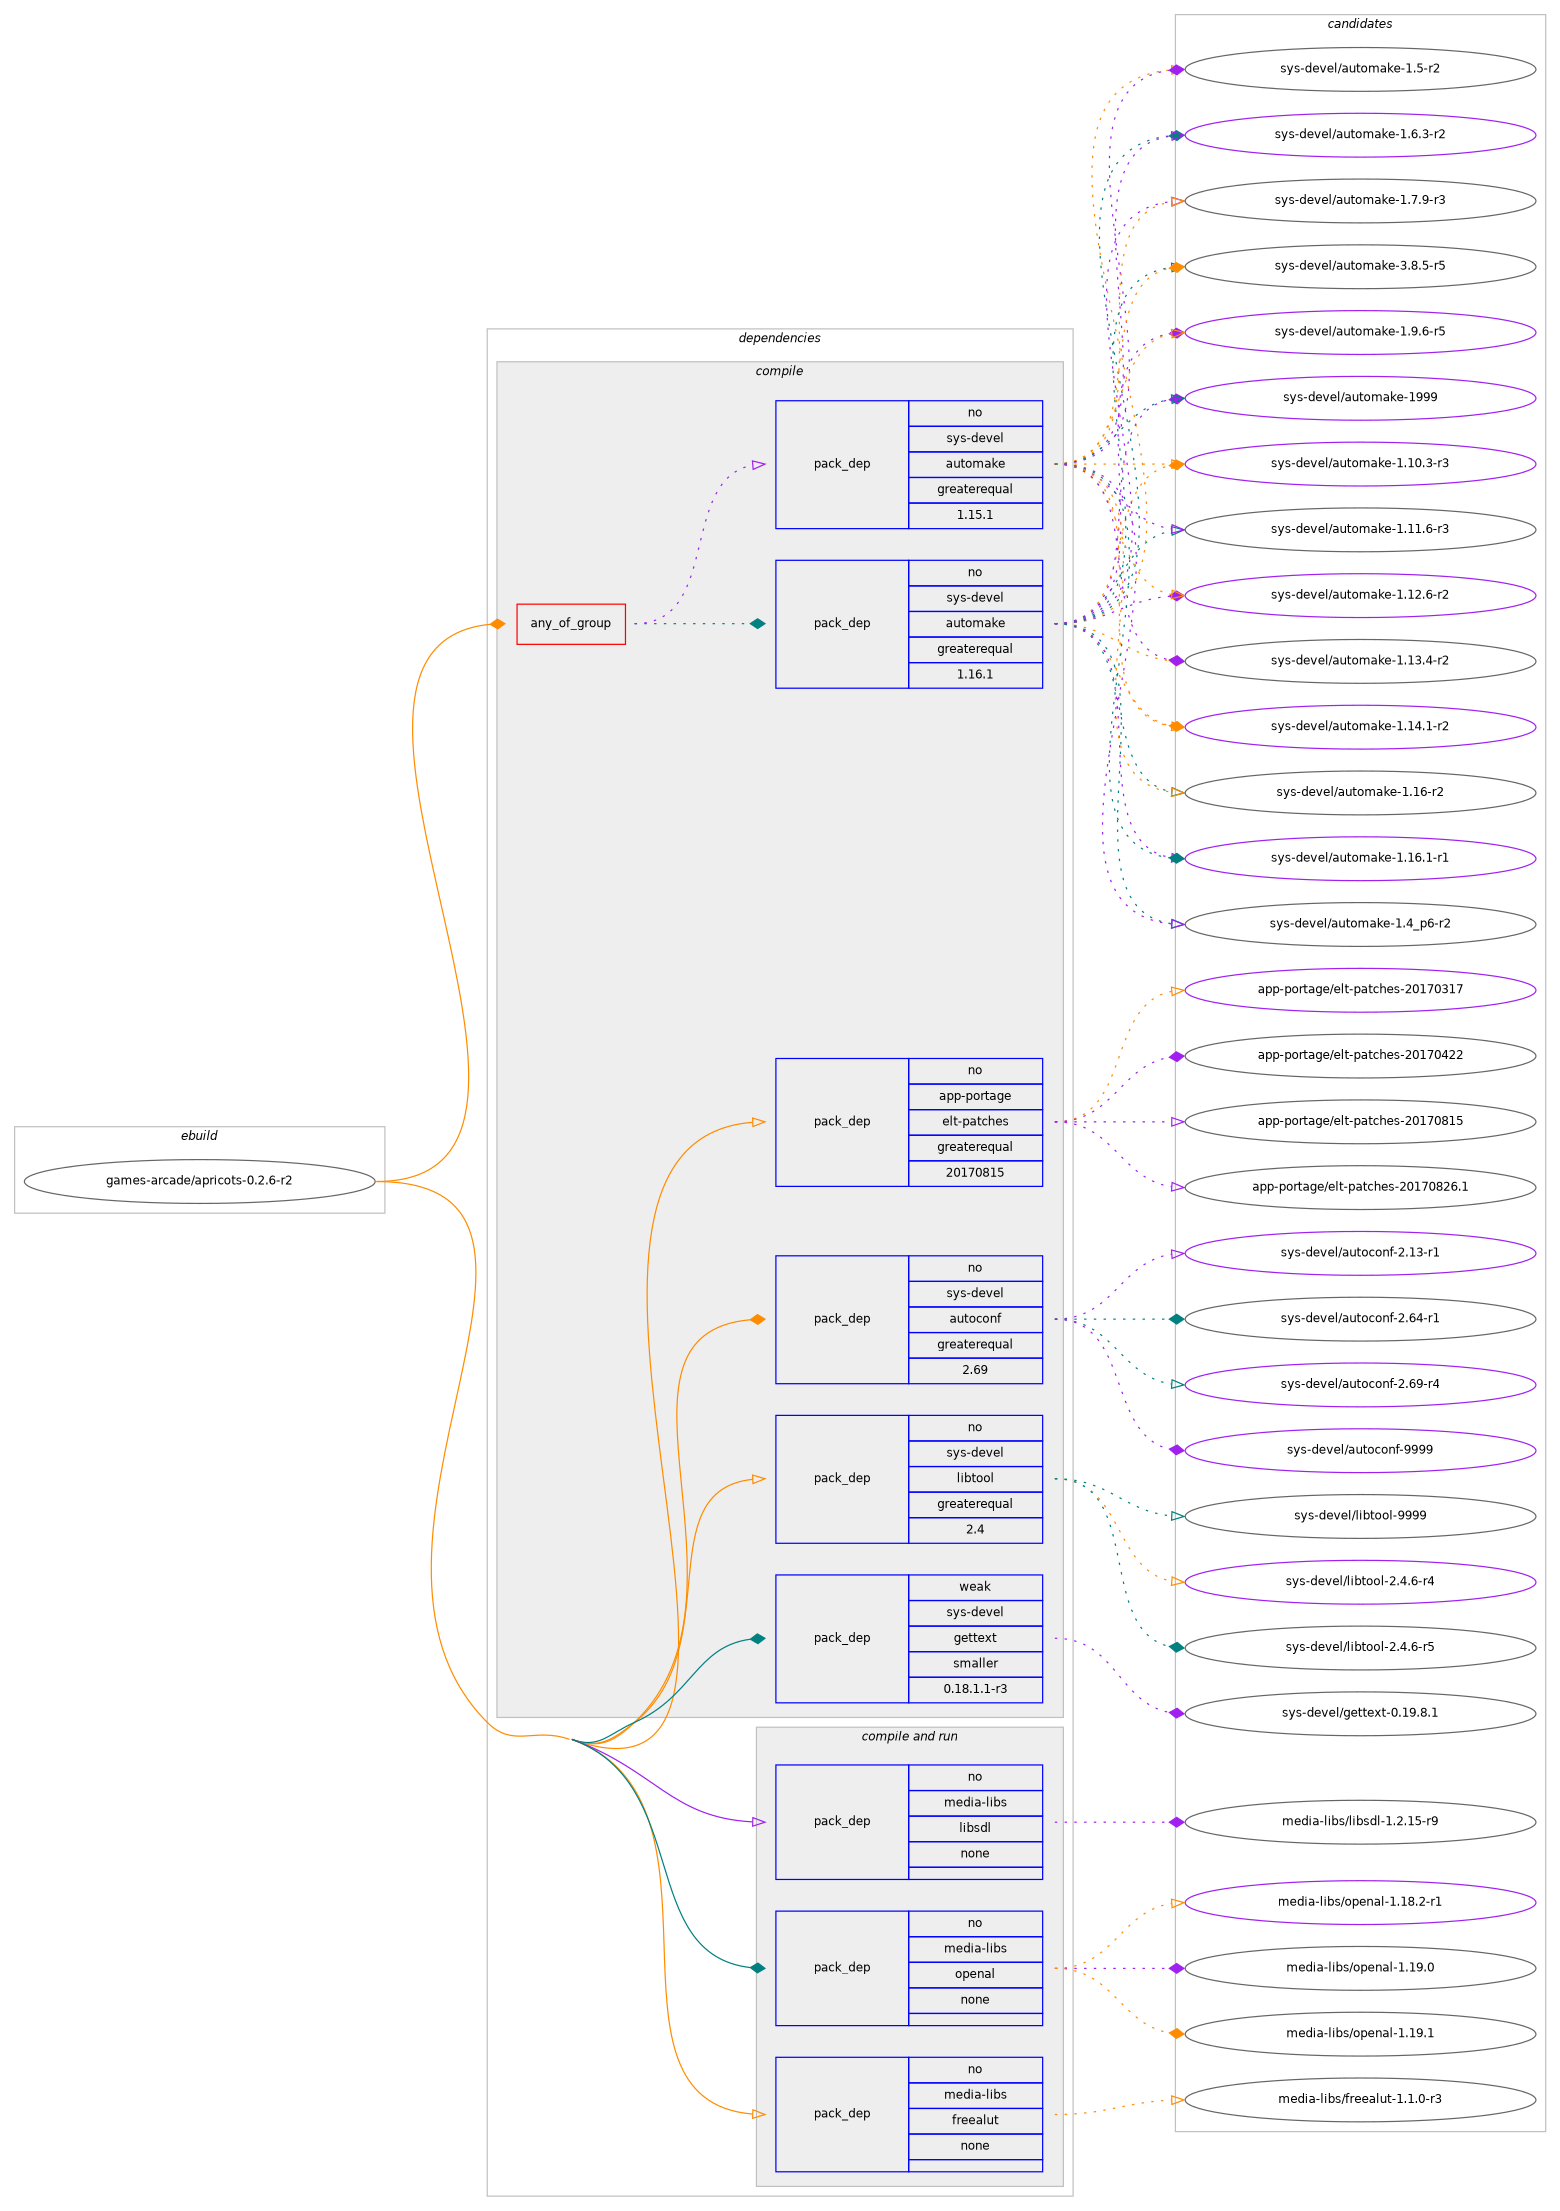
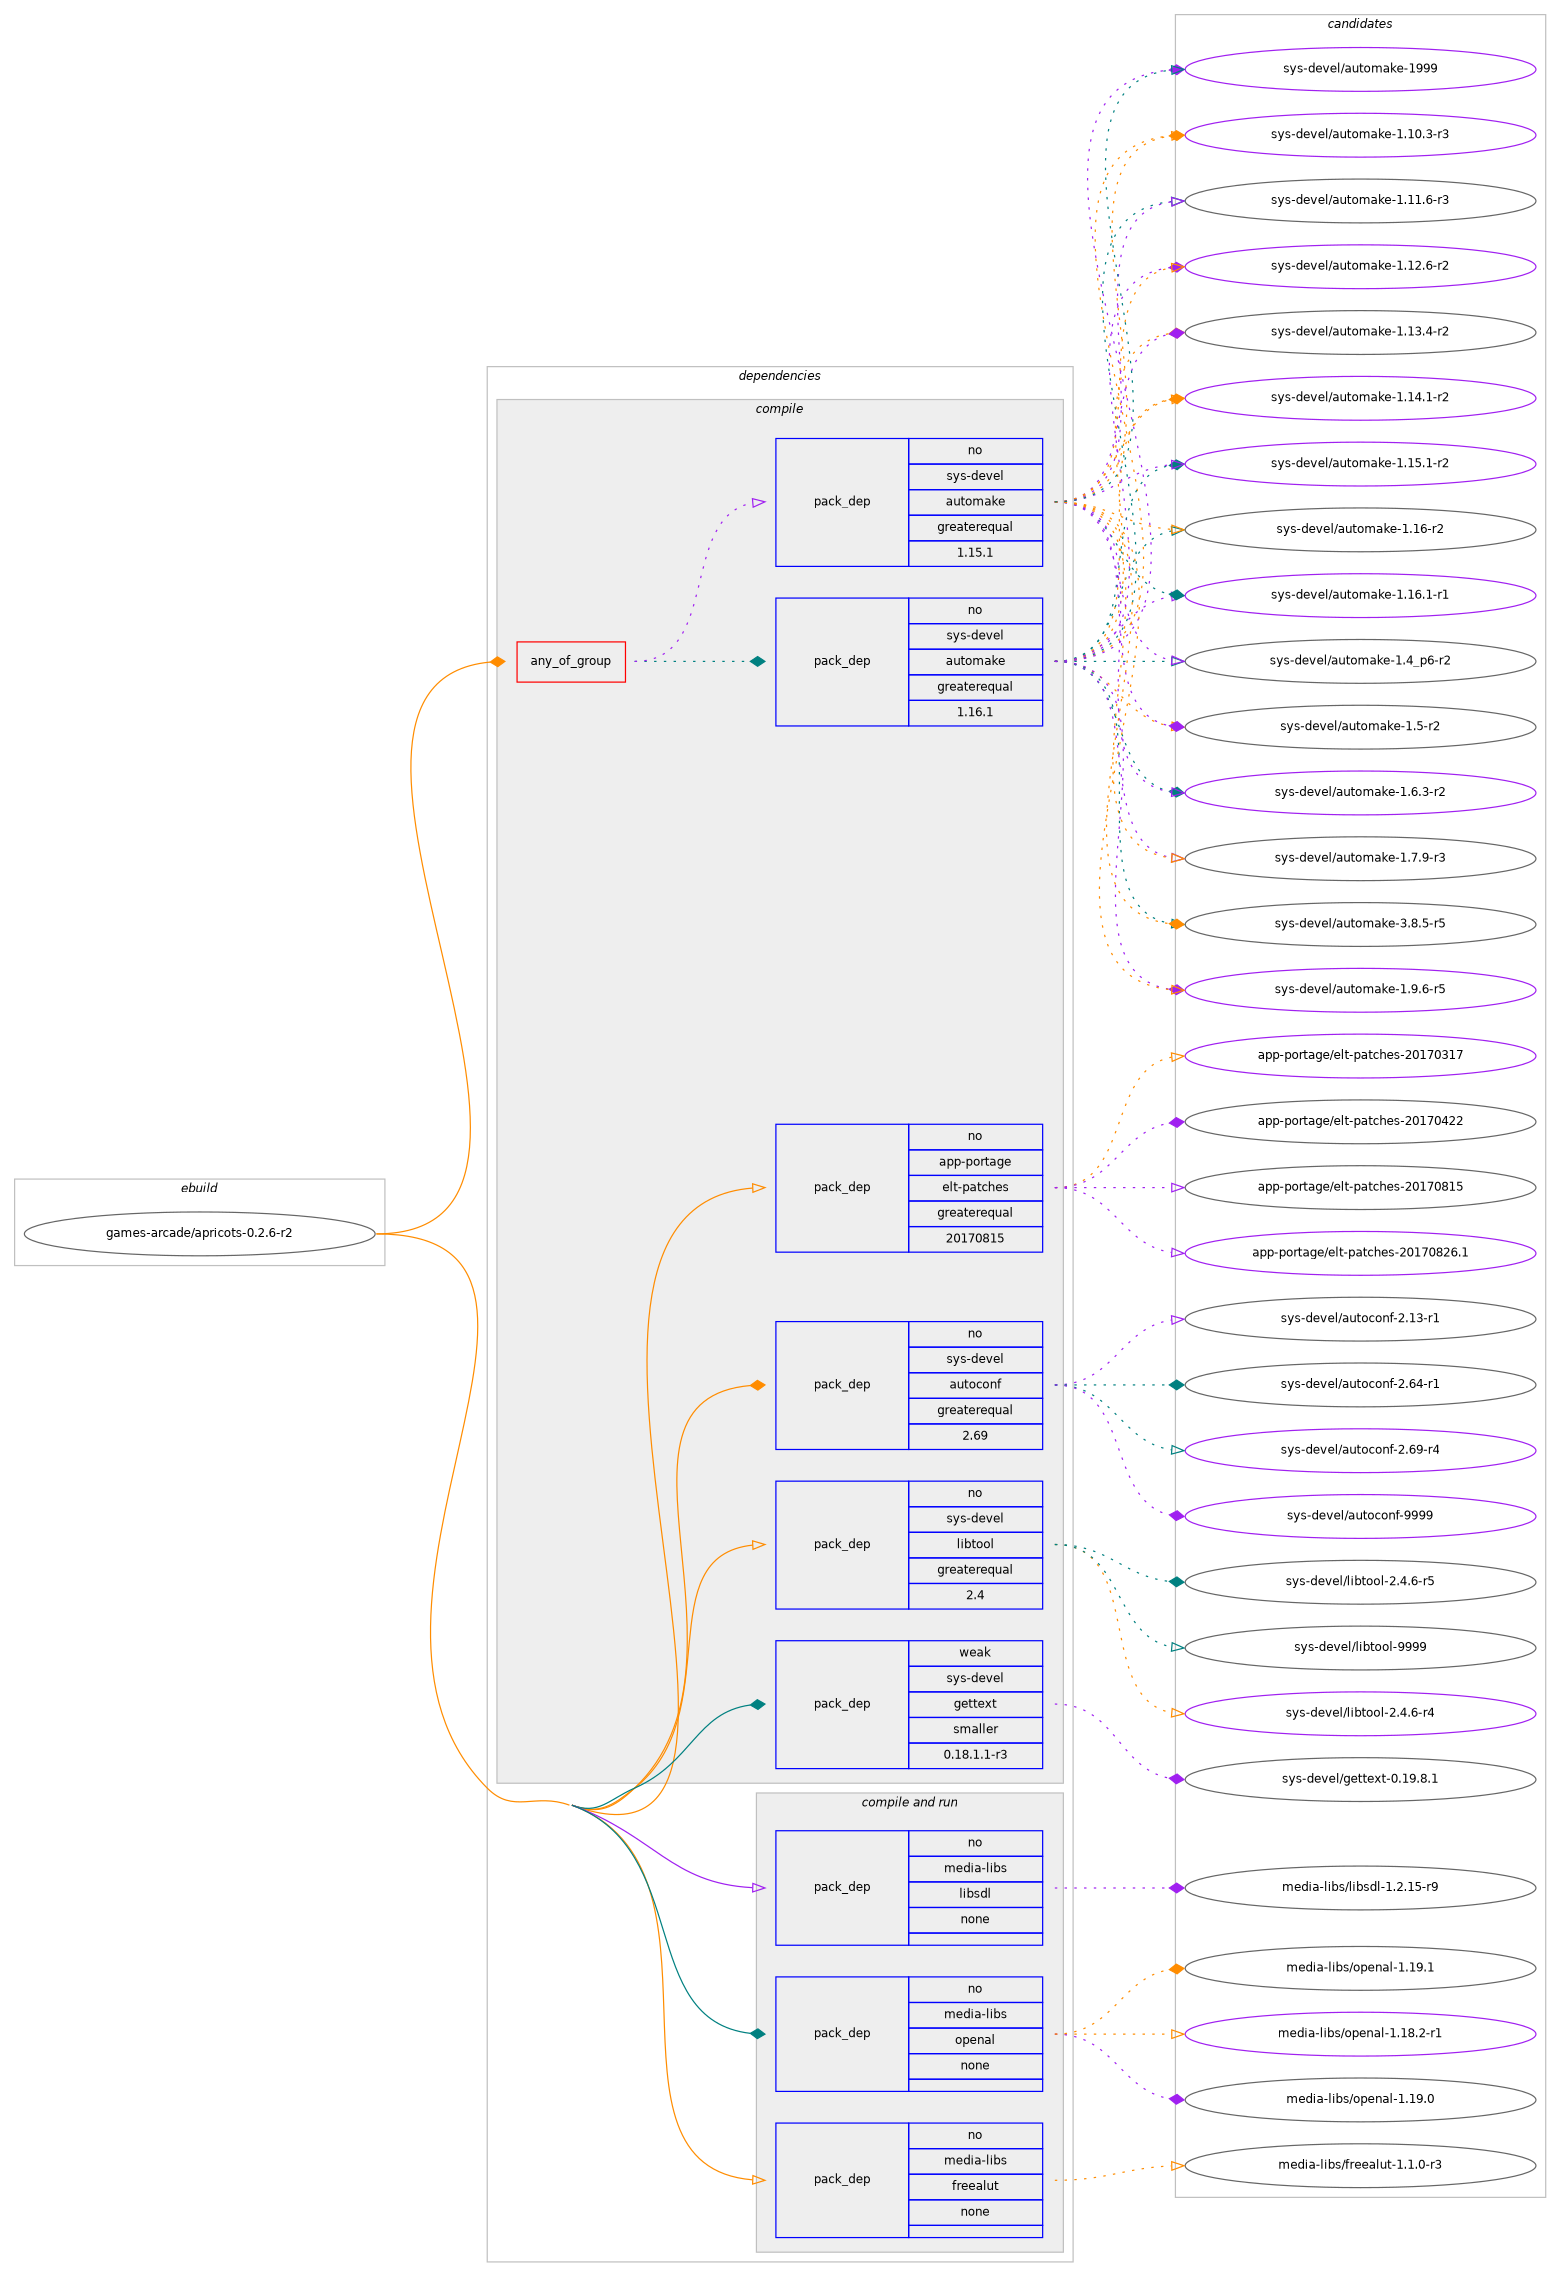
none -> (1361, 464)
(1361, 1188) -> (1361, 1253)
(1361, 1253) -> (1361, 1319)
